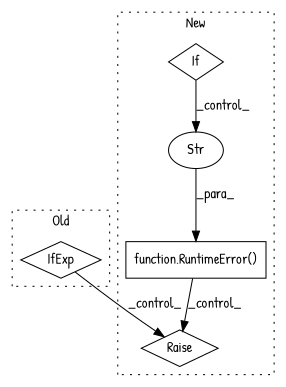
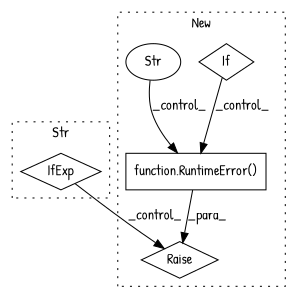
(196, 101) -> (213, 111)
(216, 194) -> (180, 106)
(61, 222) -> (61, 134)
(215, 304) -> (208, 216)
